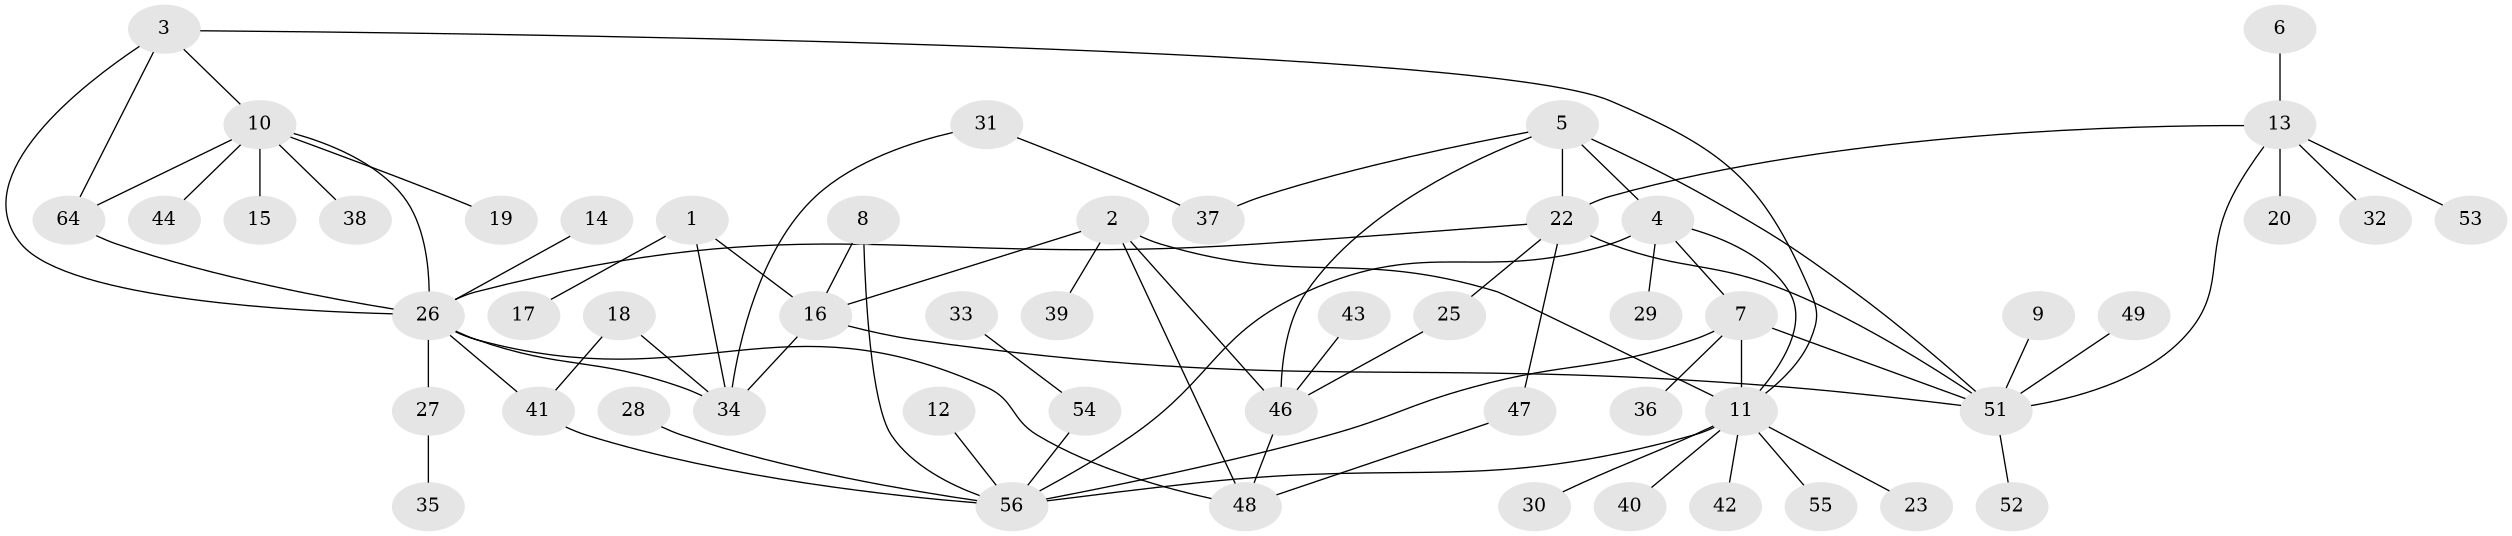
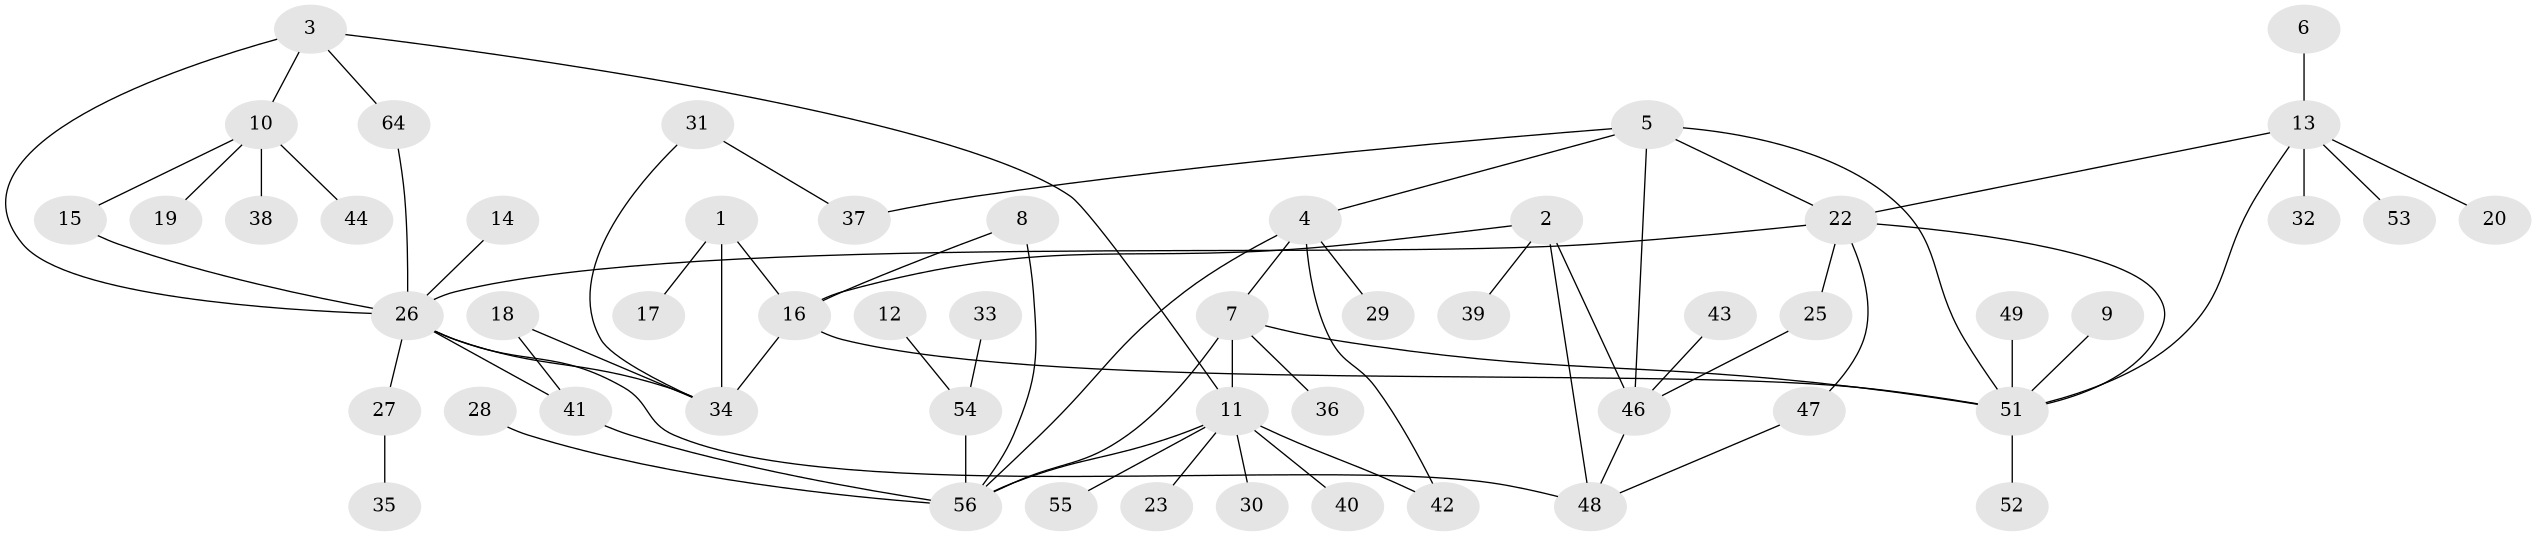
(164, 172) -> none
(394, 186) -> (234, 278)
(1437, 277) -> none
(1780, 279) -> (1351, 364)
(976, 459) -> (928, 363)
